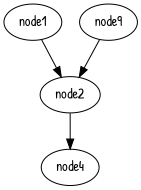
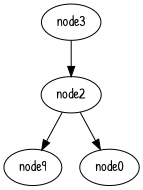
(33, 22) -> (71, 22)
(92, 54) -> (54, 127)
(70, 167) -> (110, 167)
